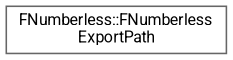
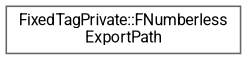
(116, 30) -> (123, 30)
